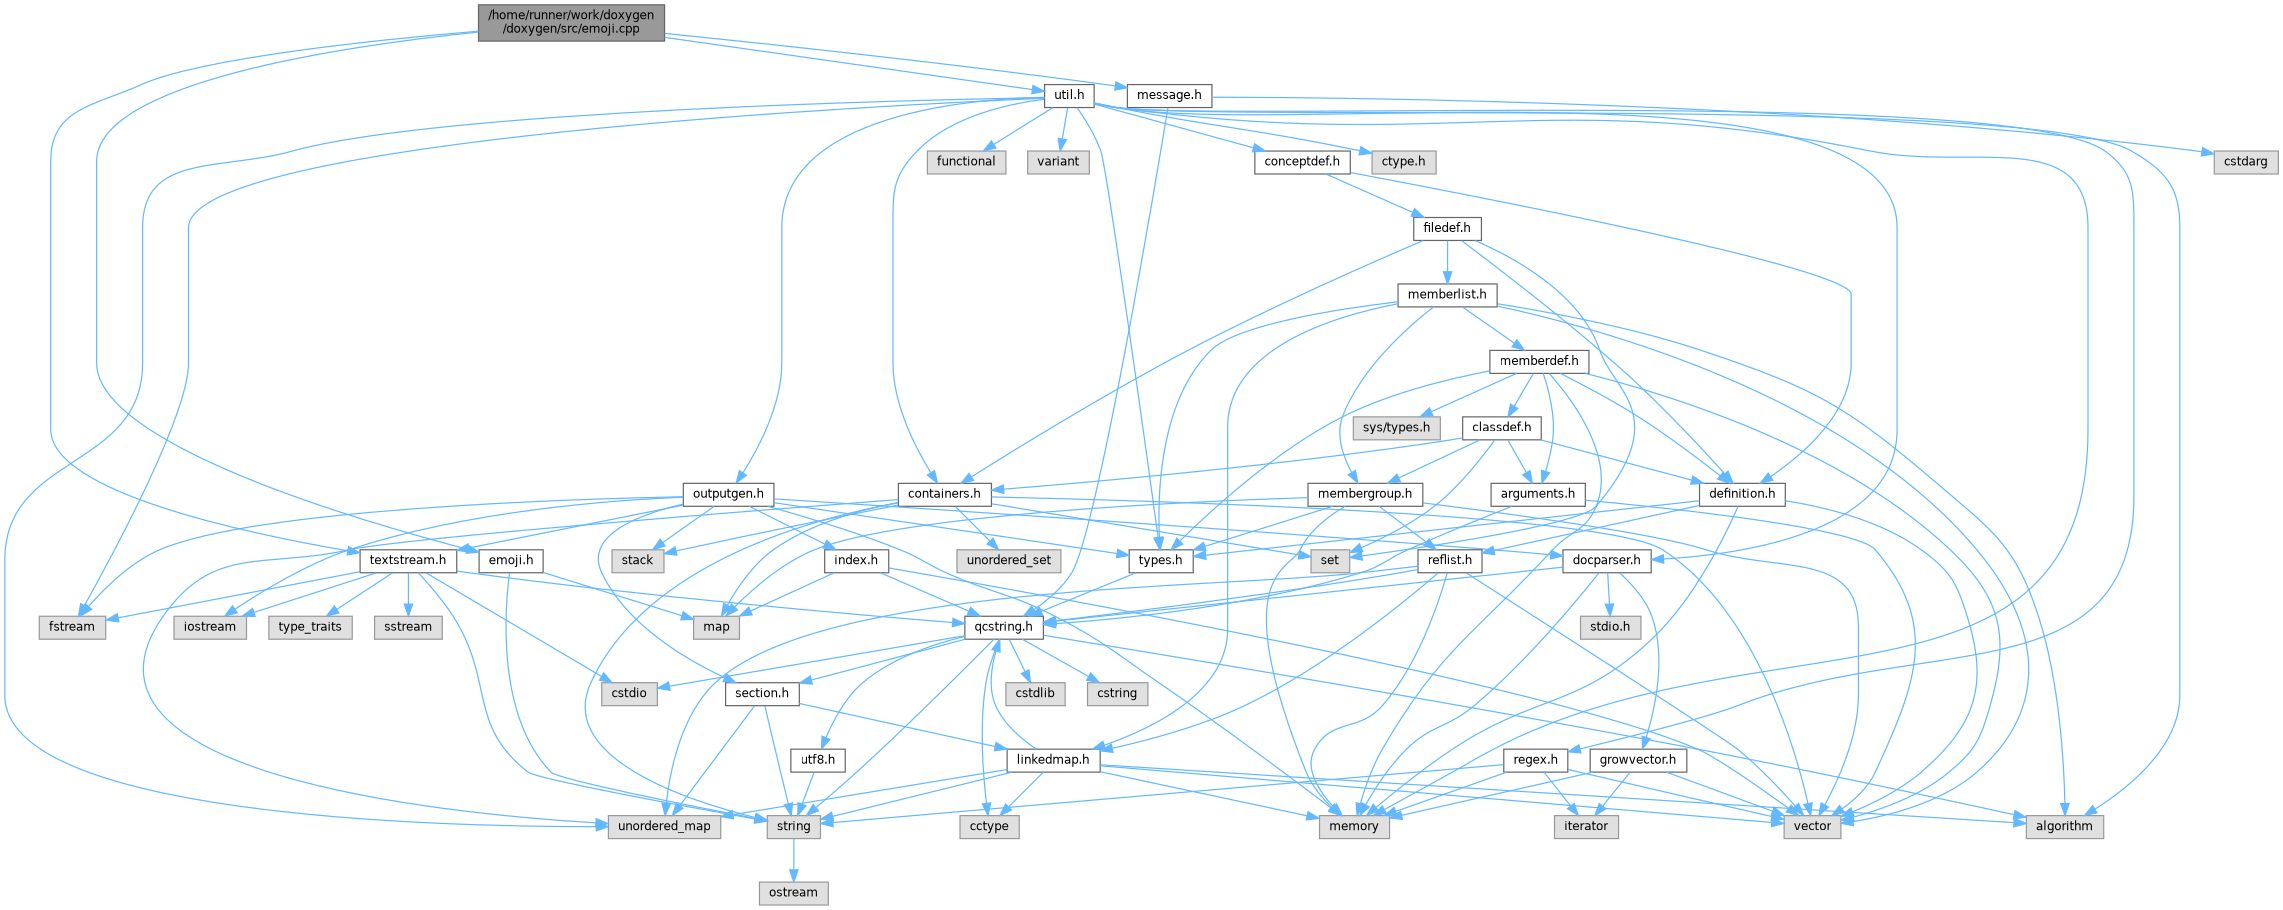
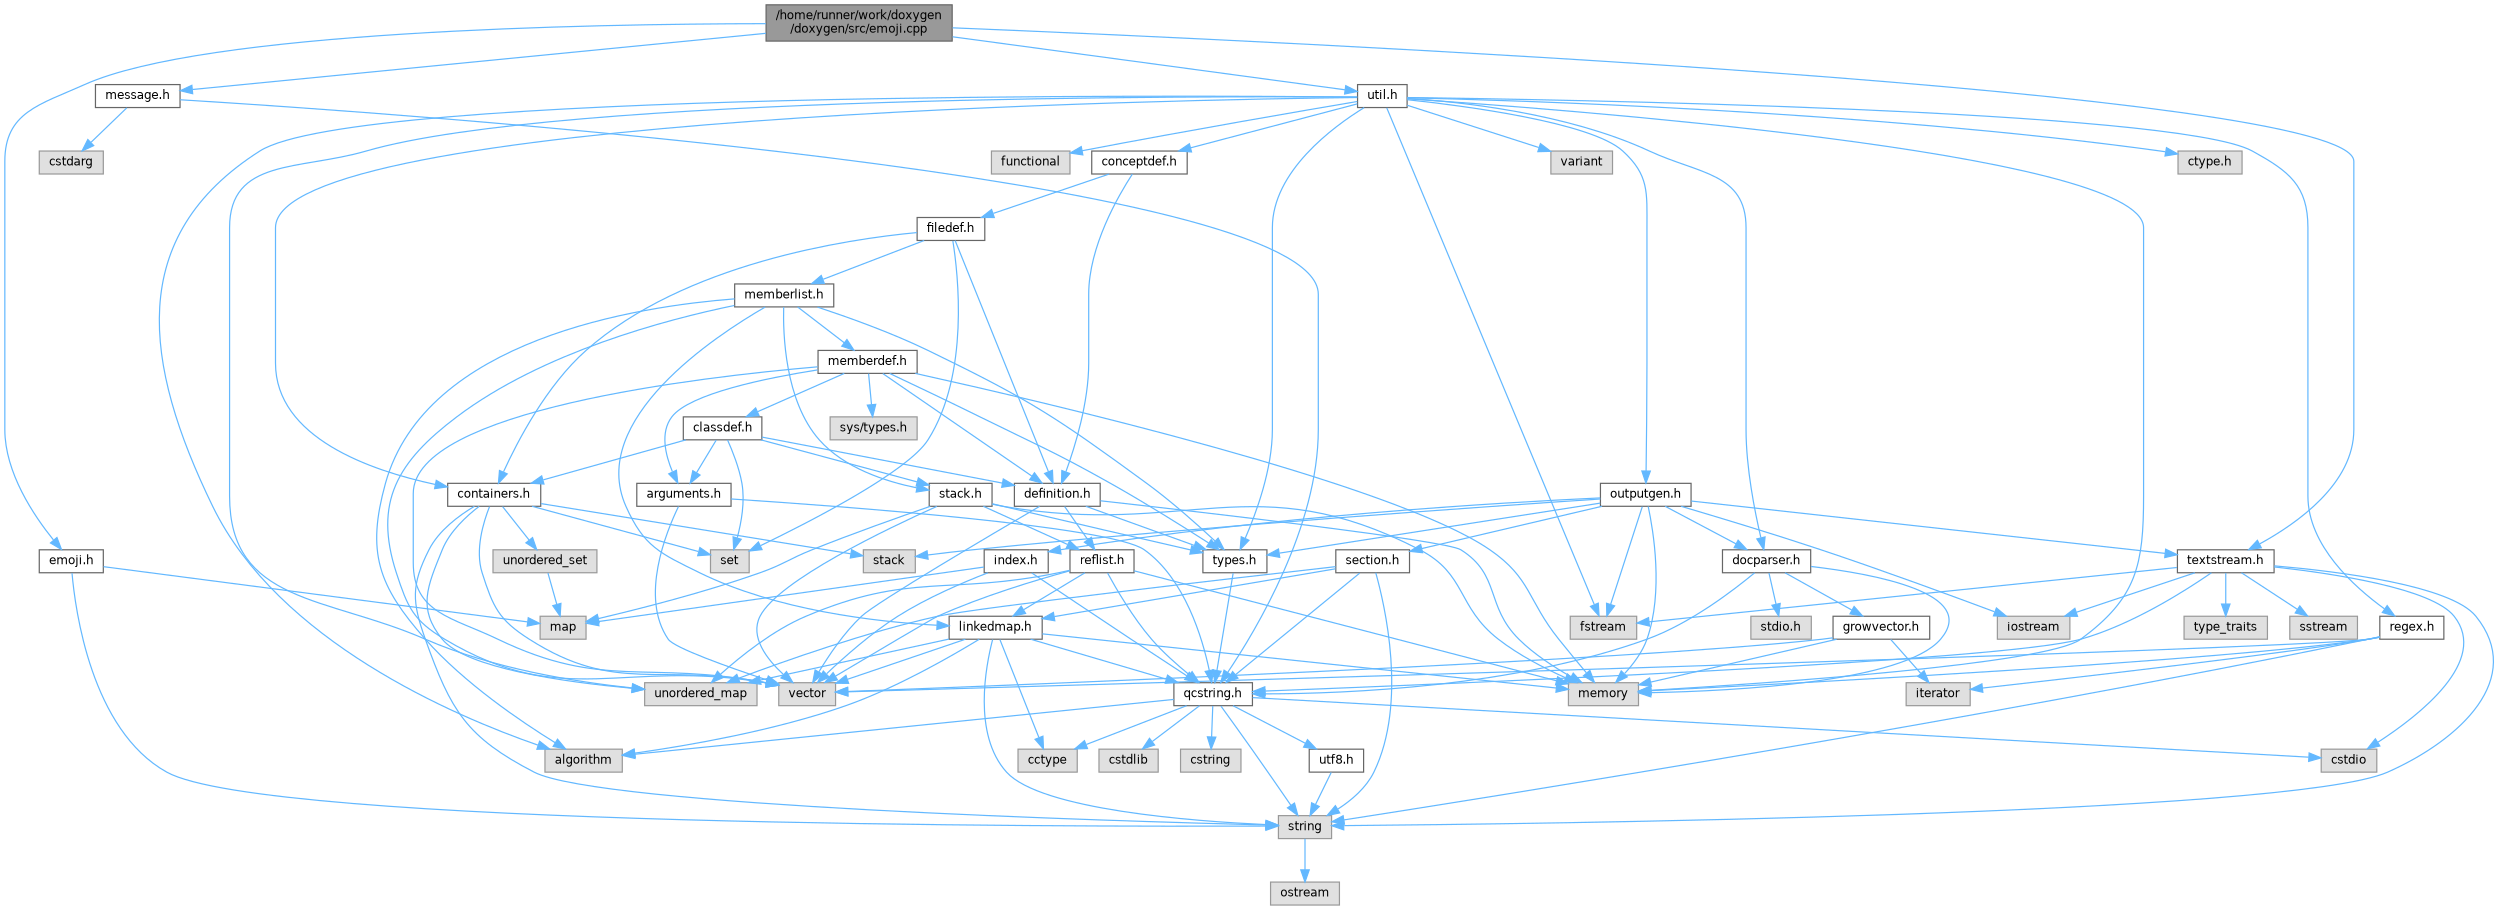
(1365, 495) -> (961, 495)
(791, 539) -> (552, 589)
(877, 663) -> (1298, 624)
